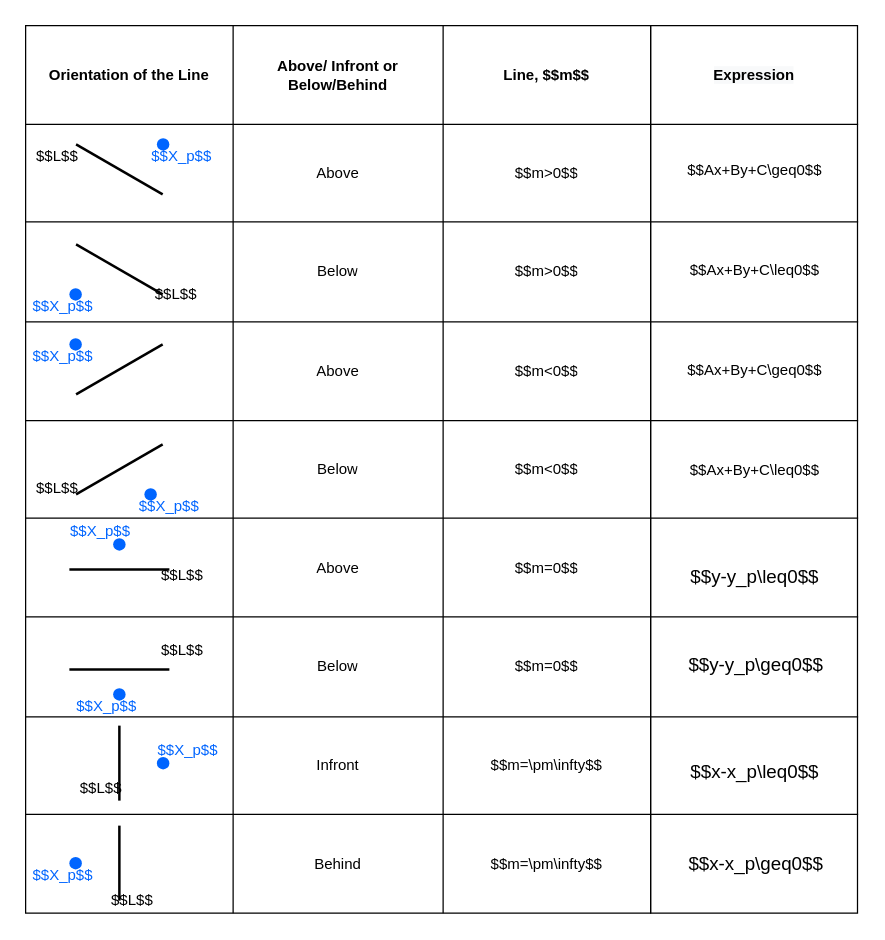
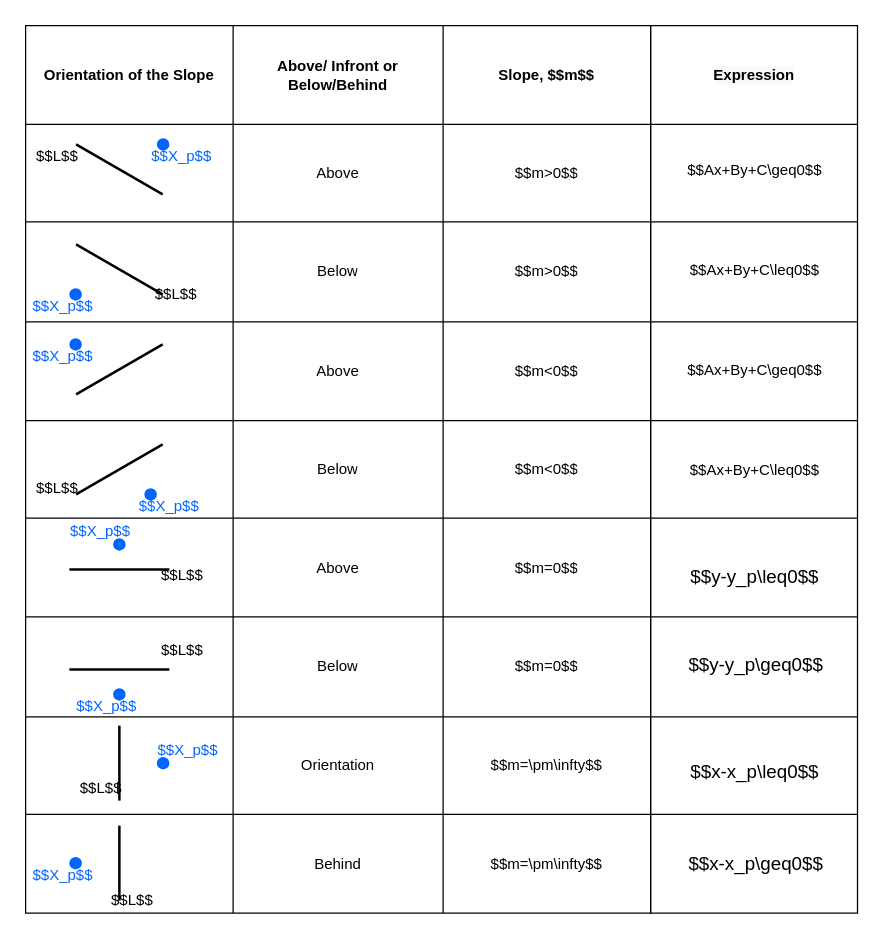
(129, 76) -> (129, 76)
(547, 76) -> (547, 76)
(338, 766) -> (338, 766)
